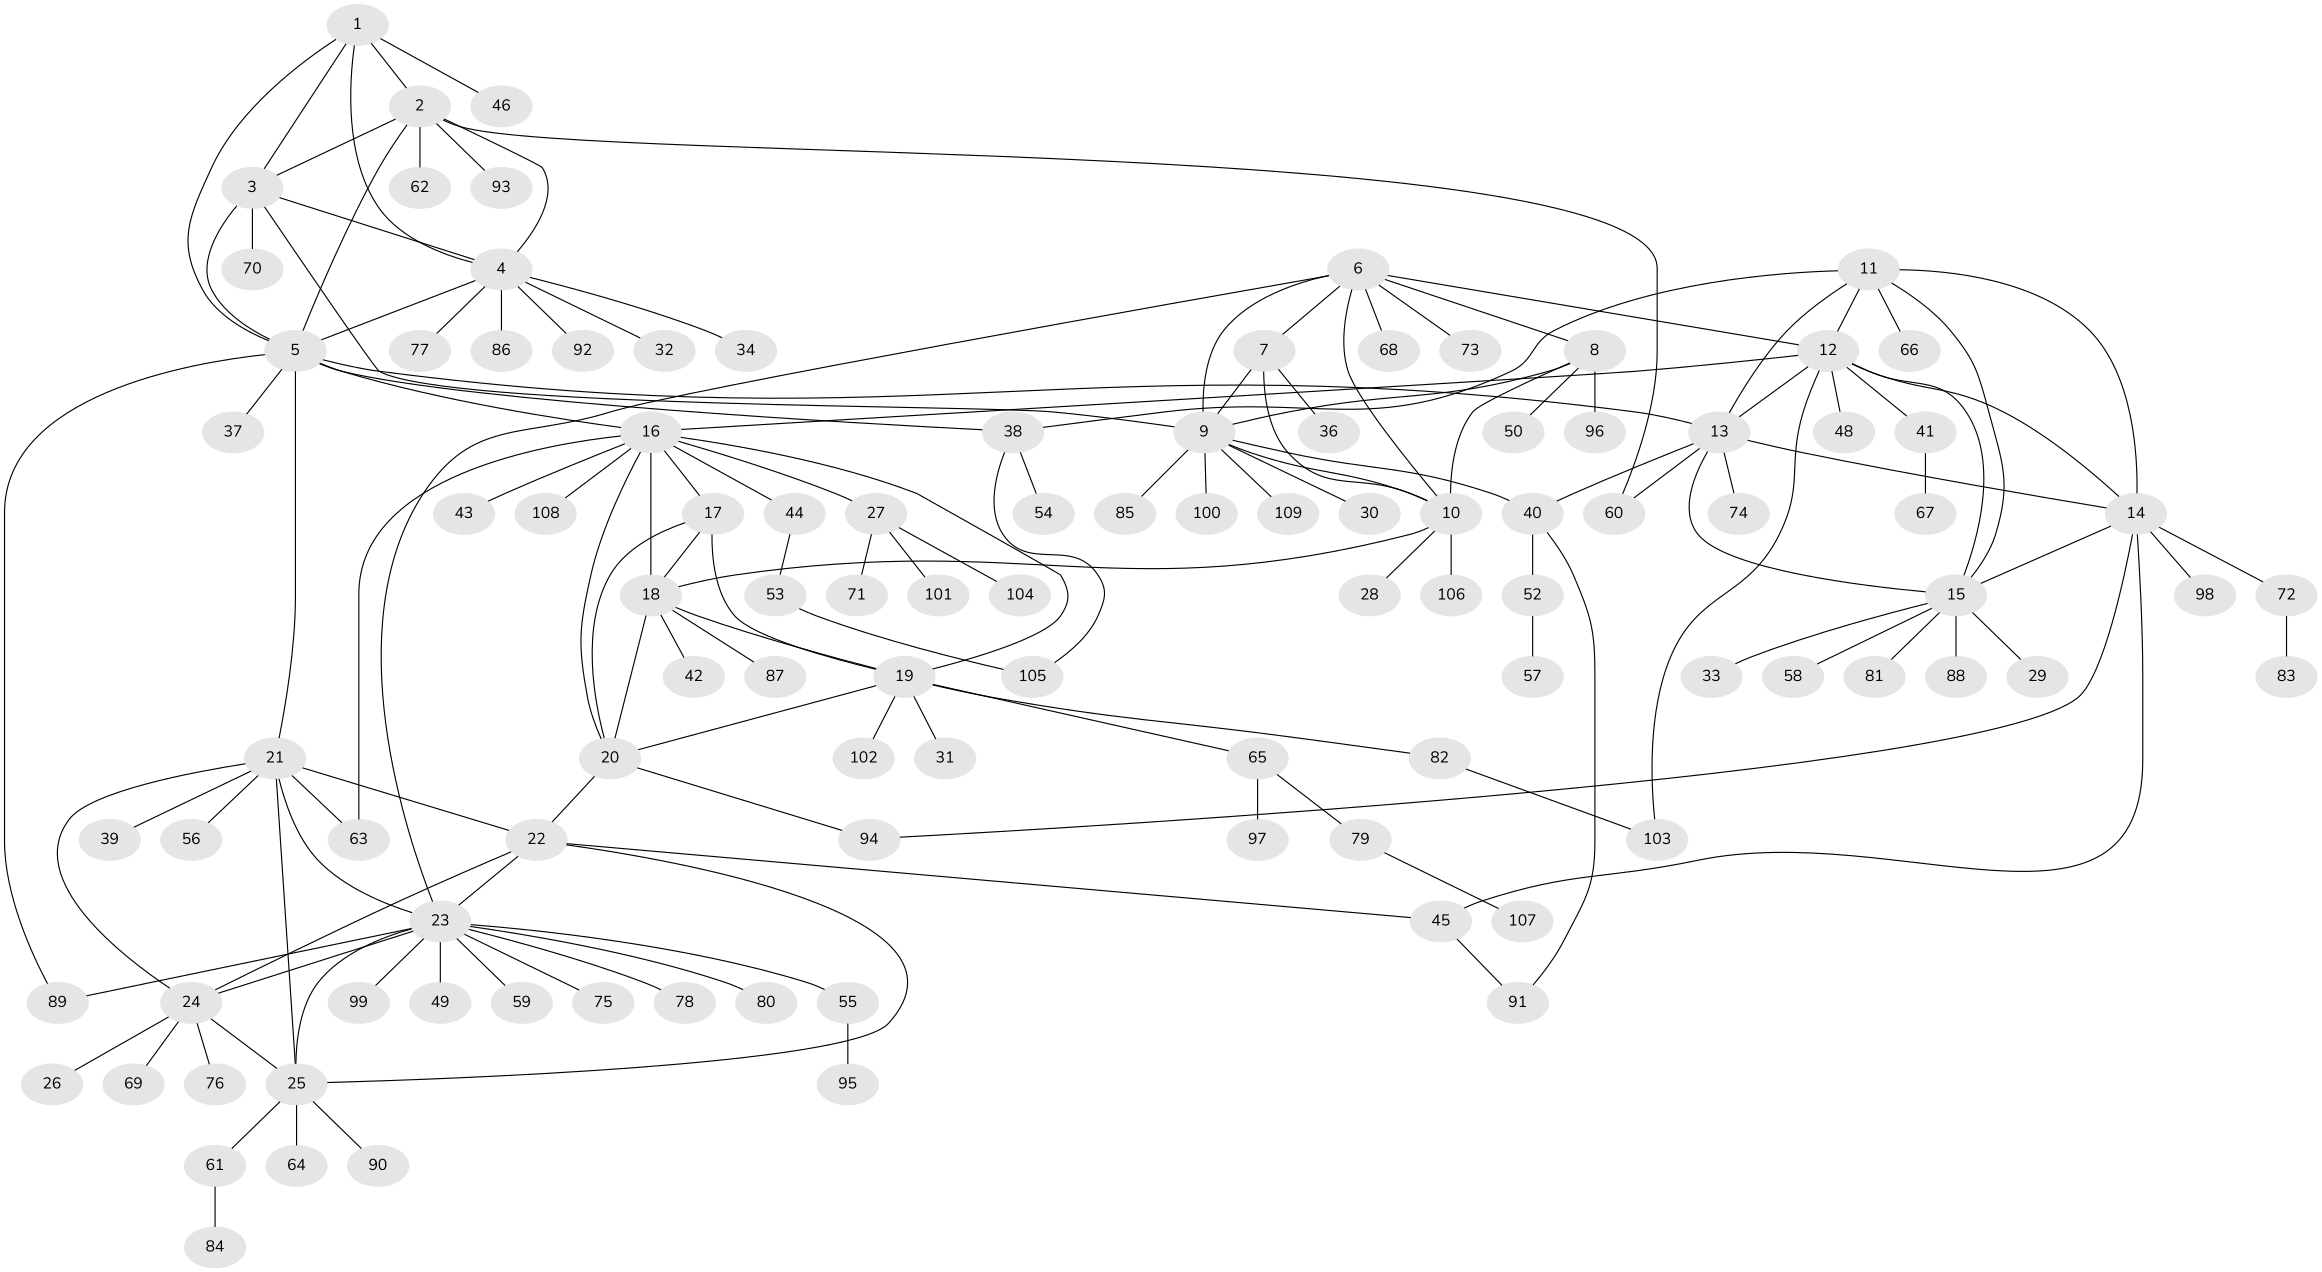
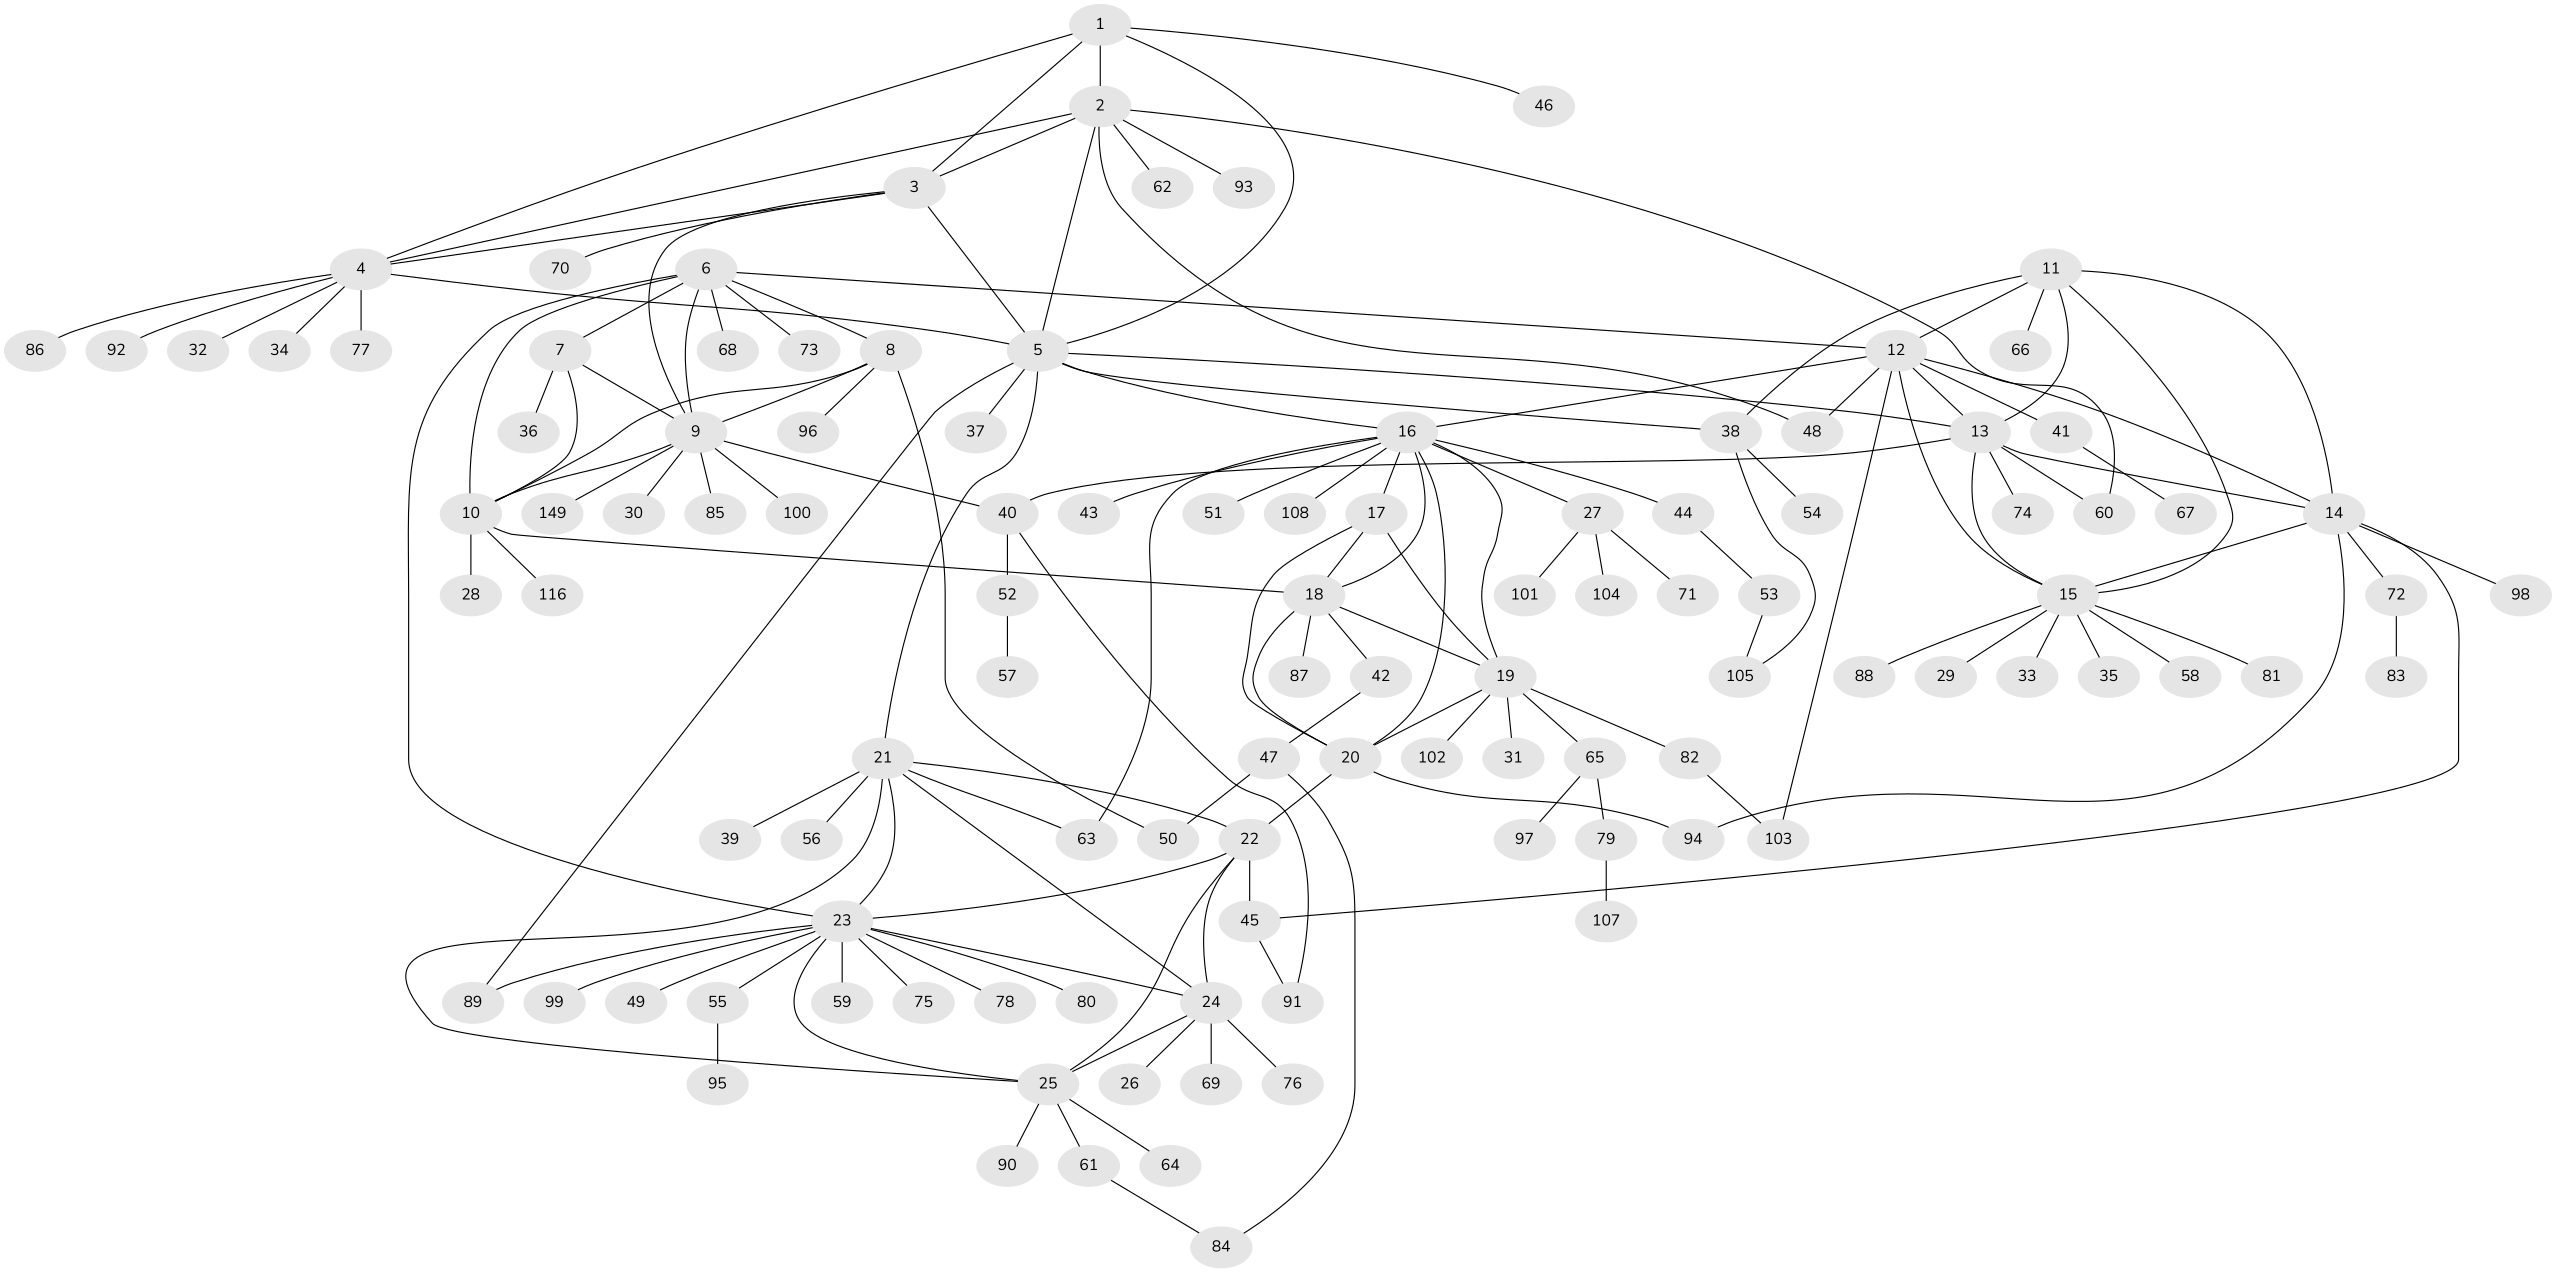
none -> (1395, 350)
none -> (1213, 514)
(1288, 514) -> (552, 514)
(1451, 595) -> (552, 595)
none -> (2109, 677)
none -> (1269, 758)
